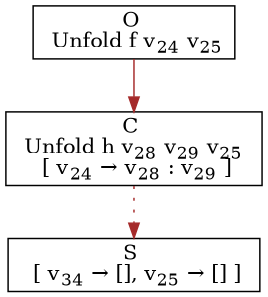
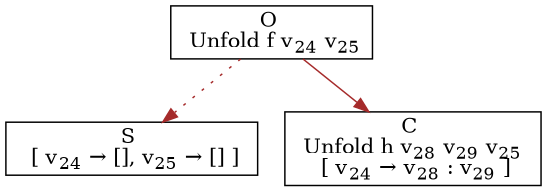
(134, 204) -> (208, 86)
(73, 274) -> (71, 158)
